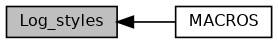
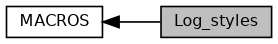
(154, 22) -> (140, 22)
